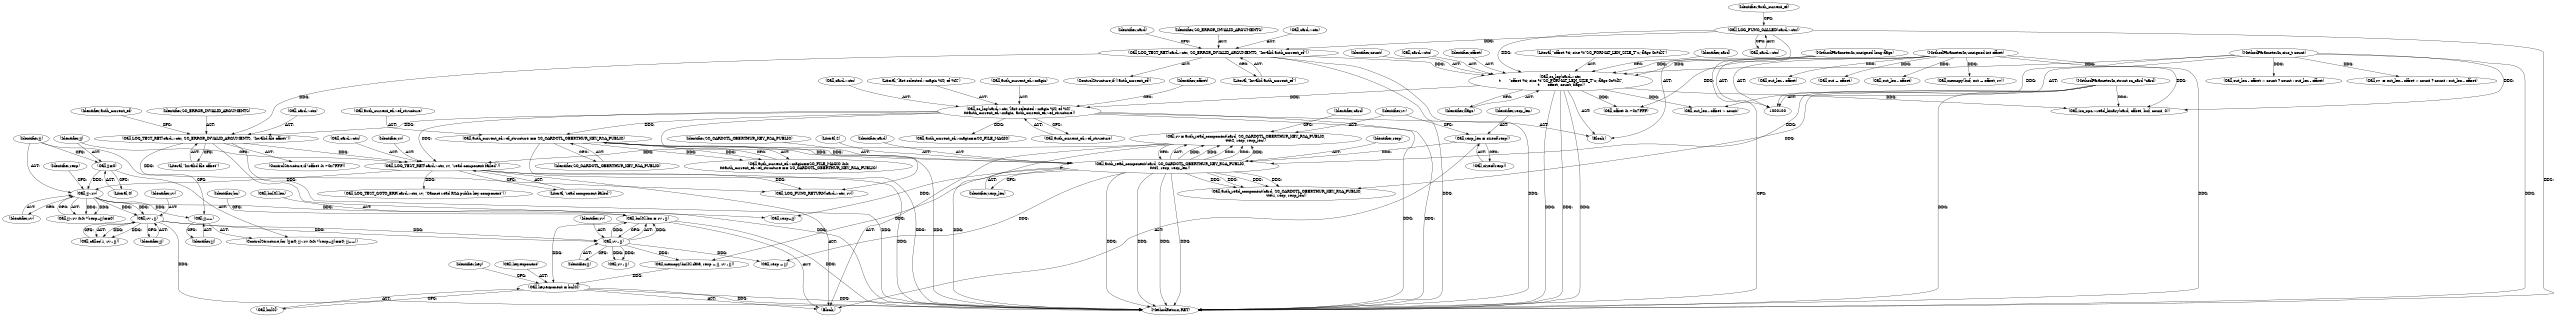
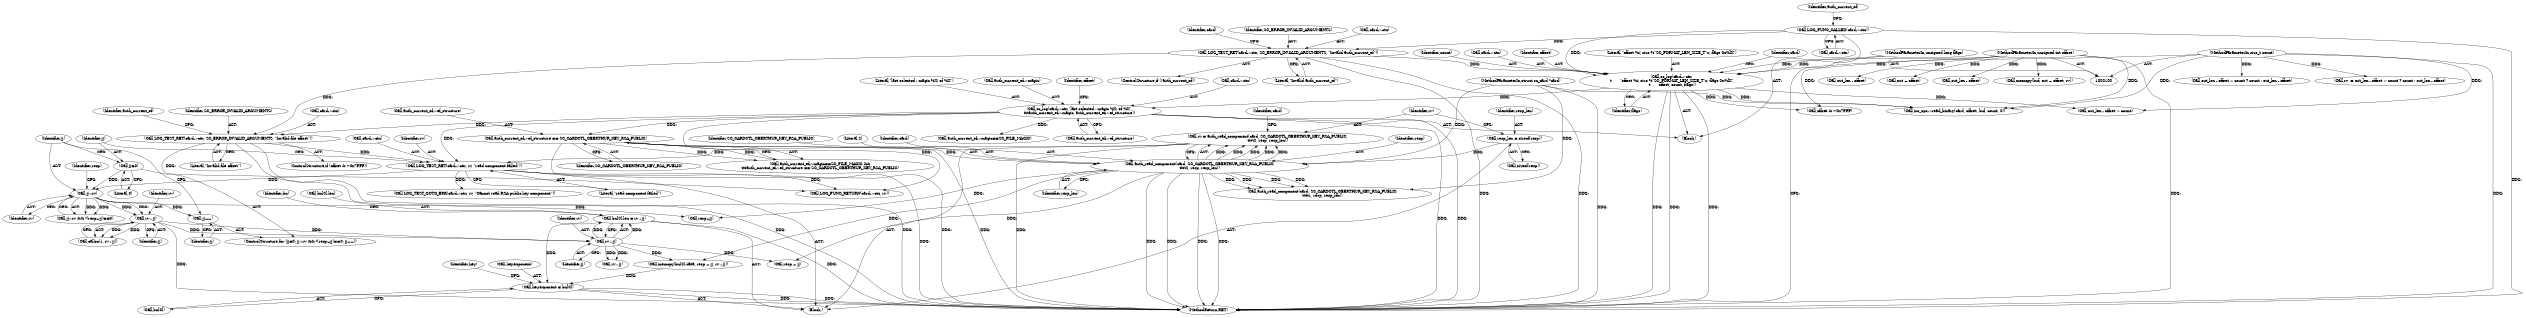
(1936, 91) -> none
